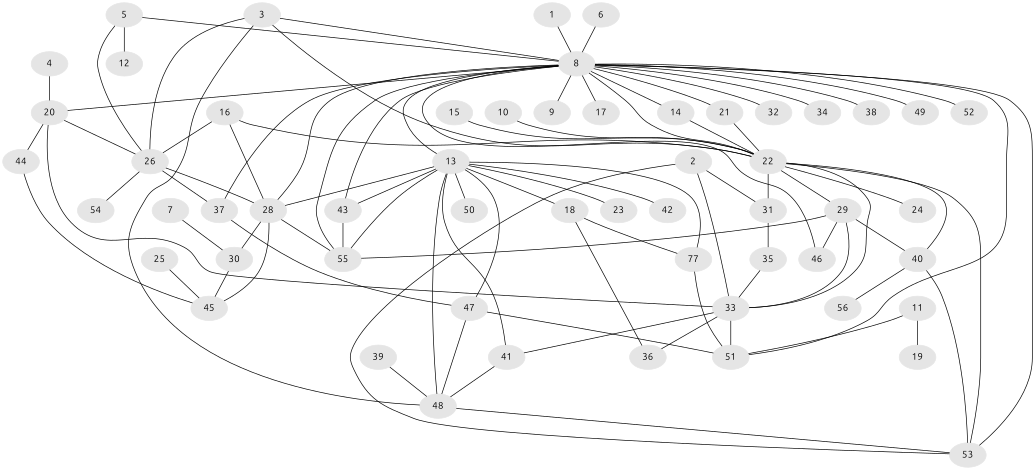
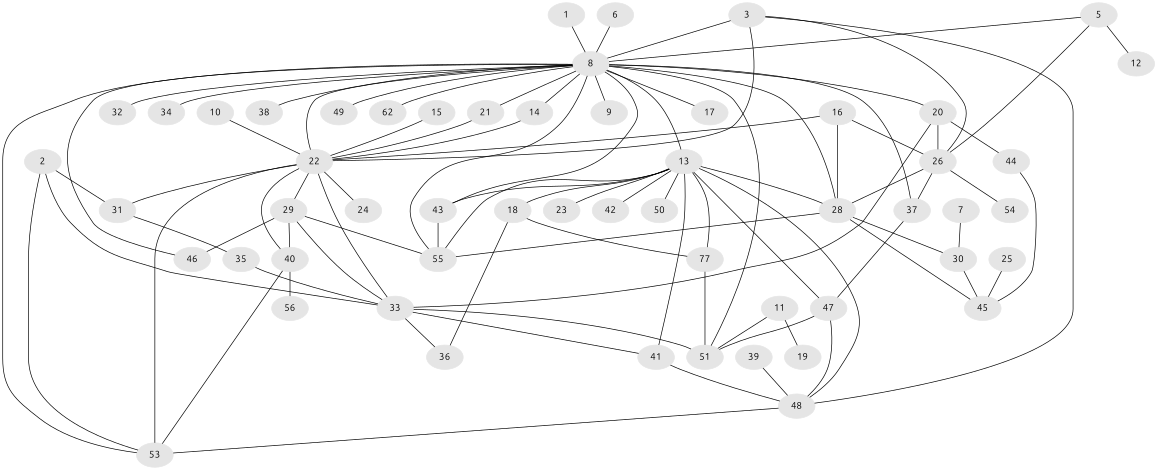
(50, 64) -> none
(969, 113) -> (388, 113)
